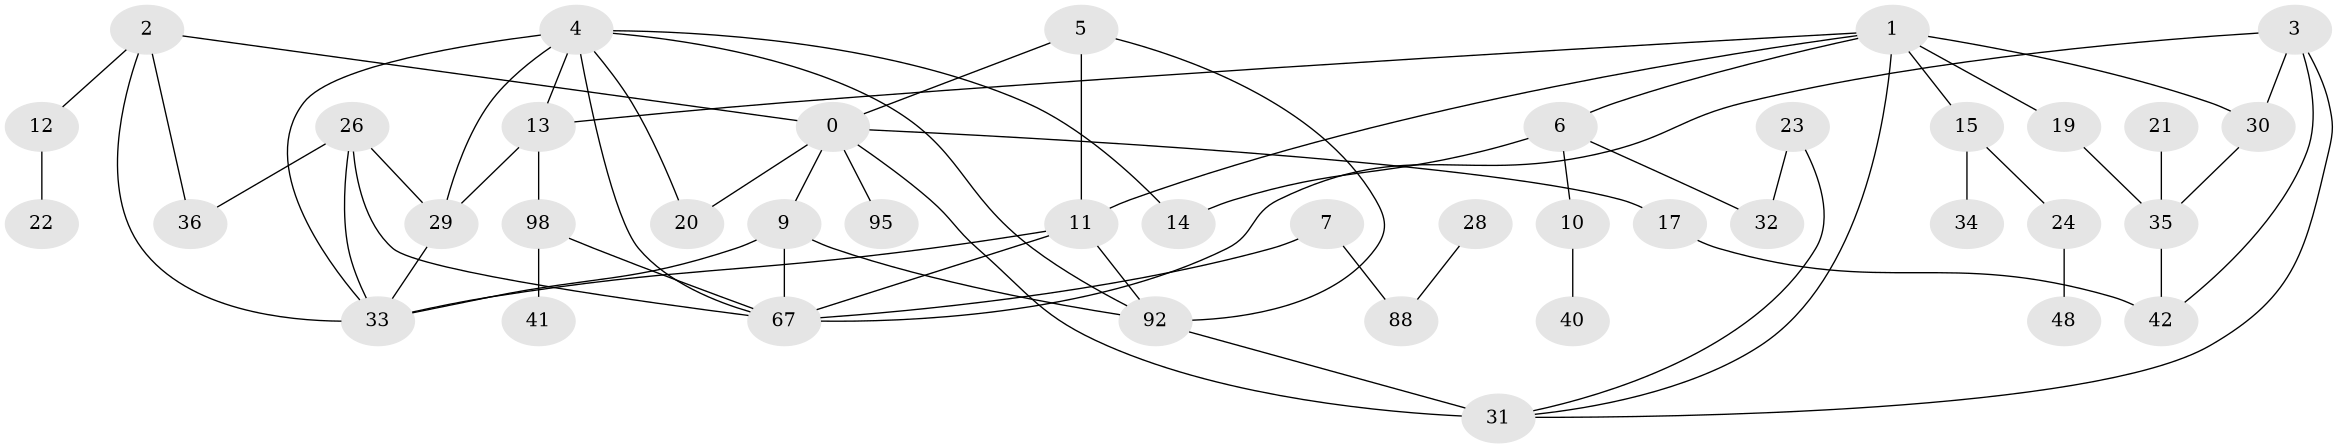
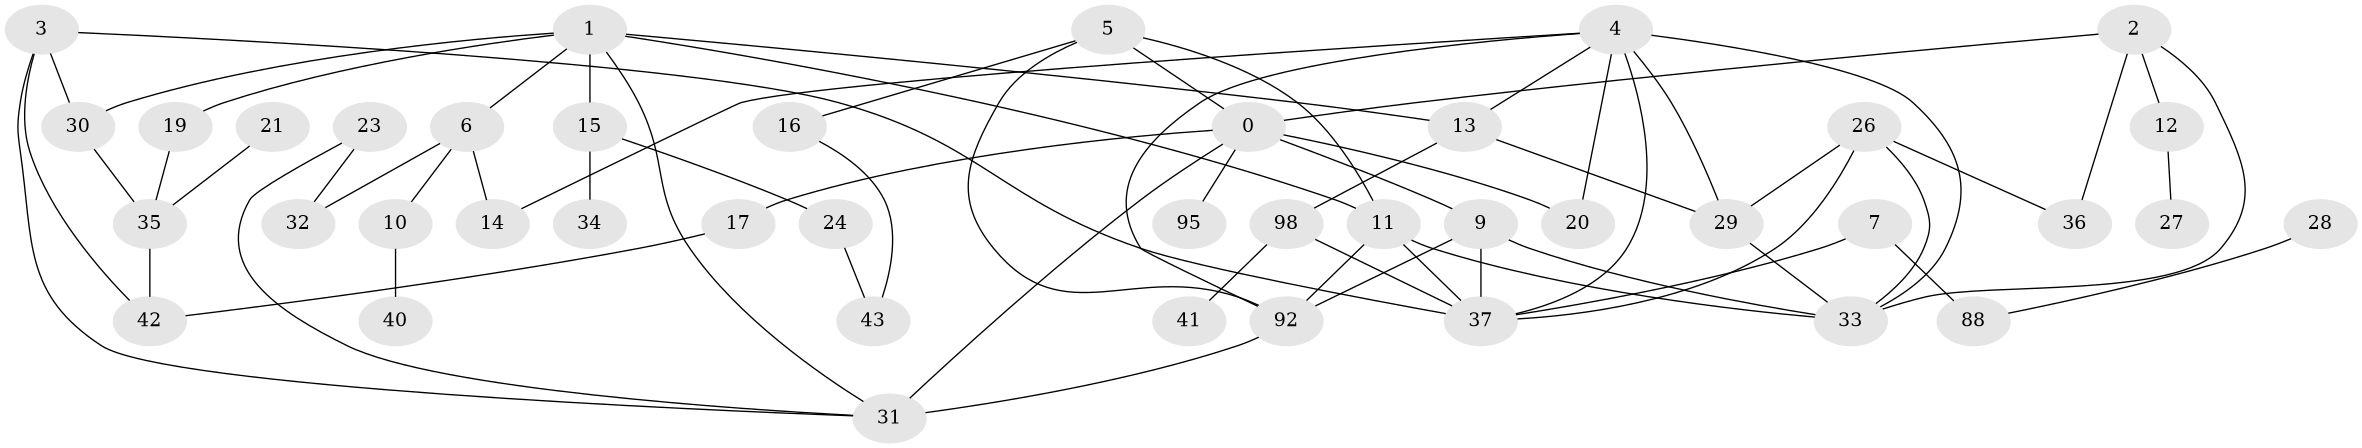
none -> (790, 127)
(42, 224) -> (2172, 224)
(784, 321) -> (1481, 321)
(2064, 321) -> (873, 321)
